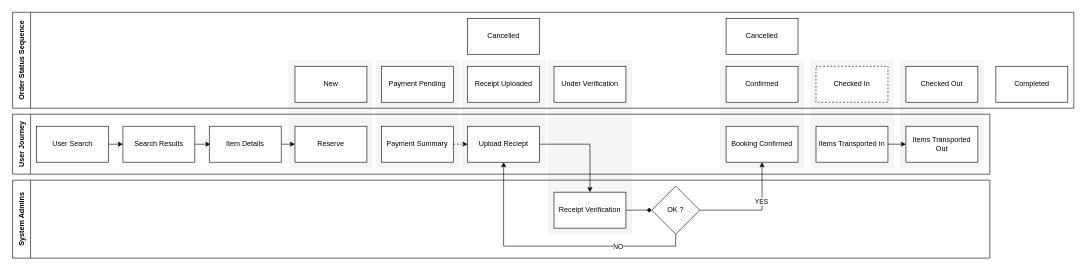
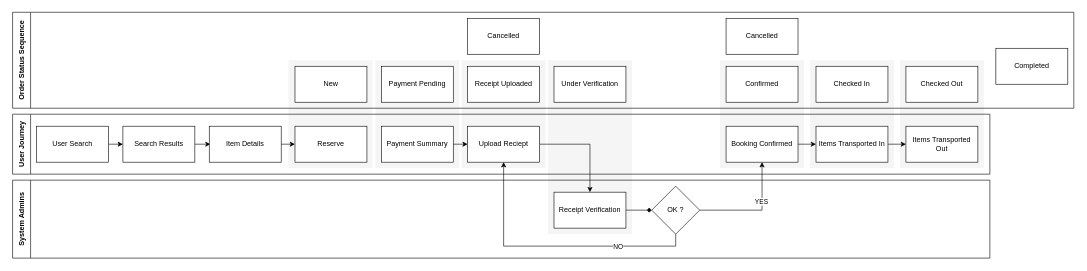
(852, 84) -> (852, 84)
(1032, 84) -> (1032, 66)
(459, 144) -> (459, 144)
none -> (810, 144)
